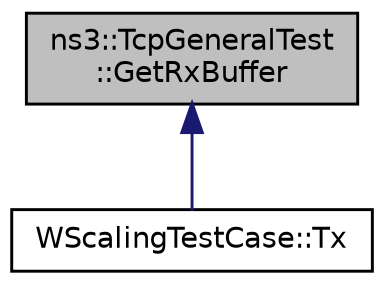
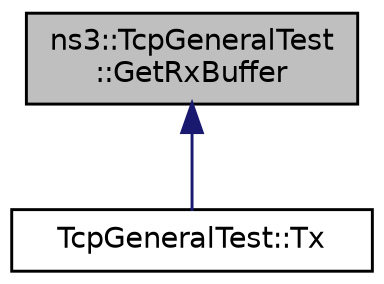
(192, 240) -> (192, 240)
